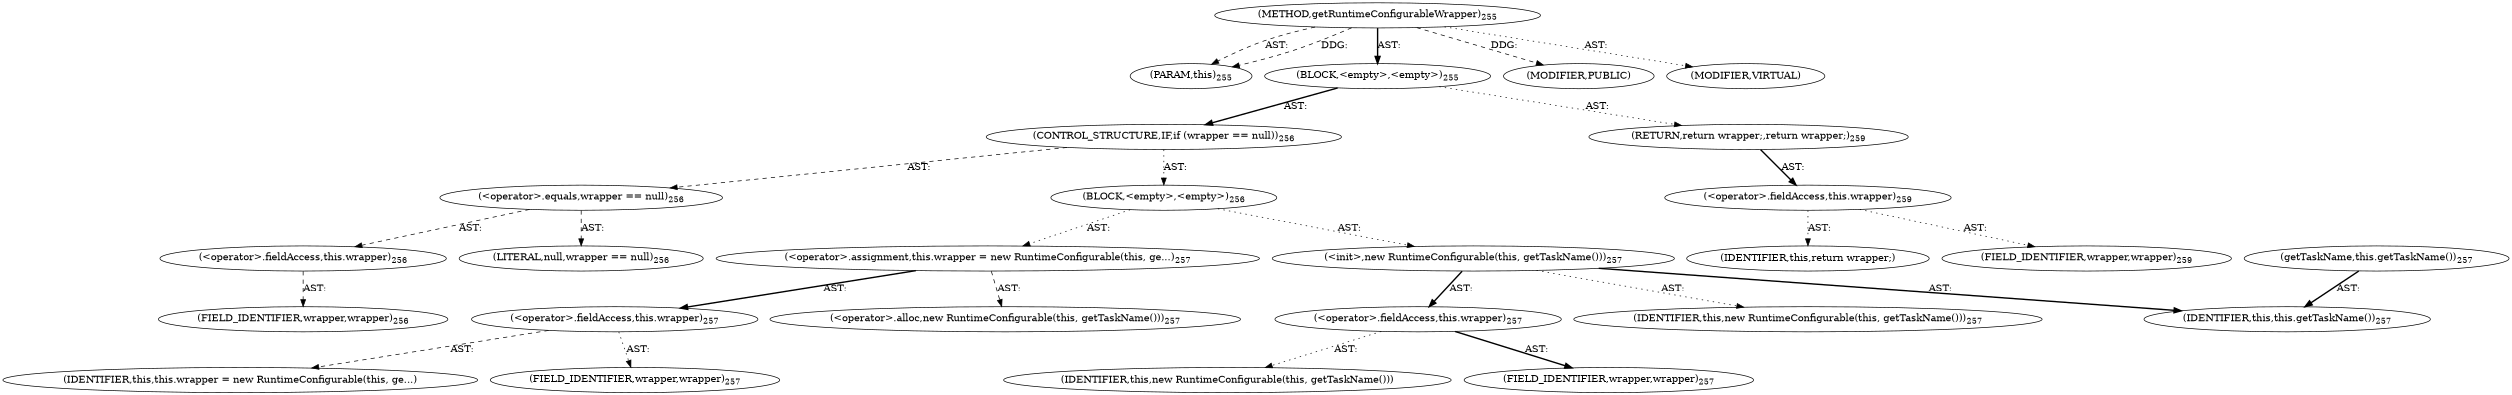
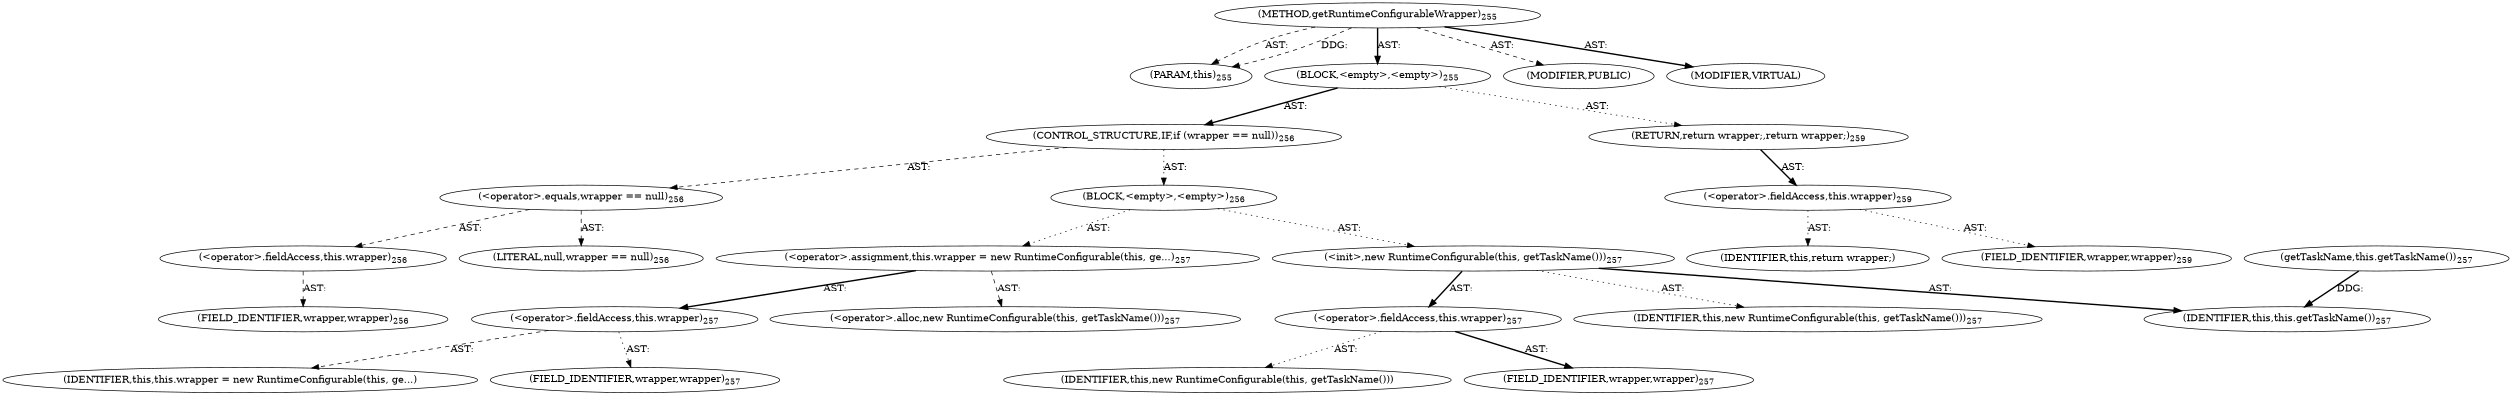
(1506, 46) -> (1504, 46)
(1565, 46) -> (1565, 46)
(2350, 289) -> (2352, 289)
